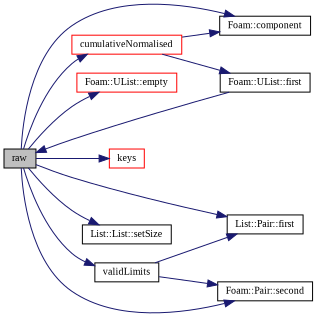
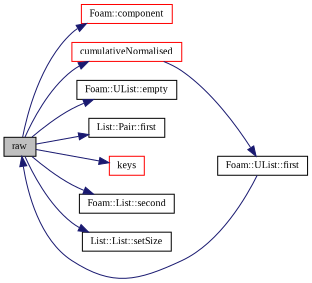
(265, 26) -> (127, 14)
(196, 35) -> none
(127, 83) -> (127, 90)
(127, 272) -> none
(265, 291) -> (127, 204)
